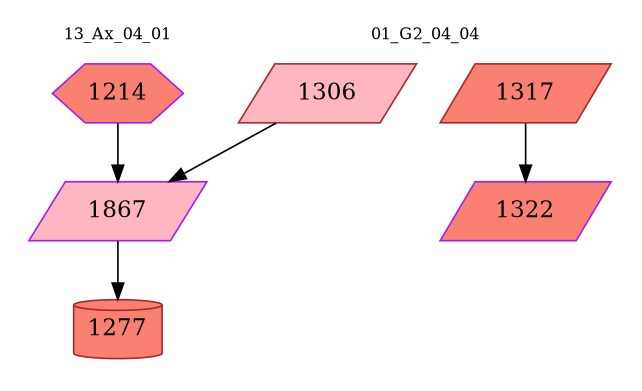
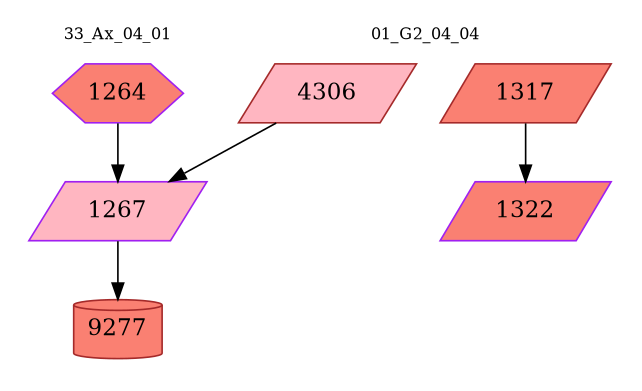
(118, 35) -> (118, 35)
(118, 93) -> (118, 93)
(328, 93) -> (328, 93)
(118, 211) -> (118, 211)
(118, 329) -> (118, 329)
